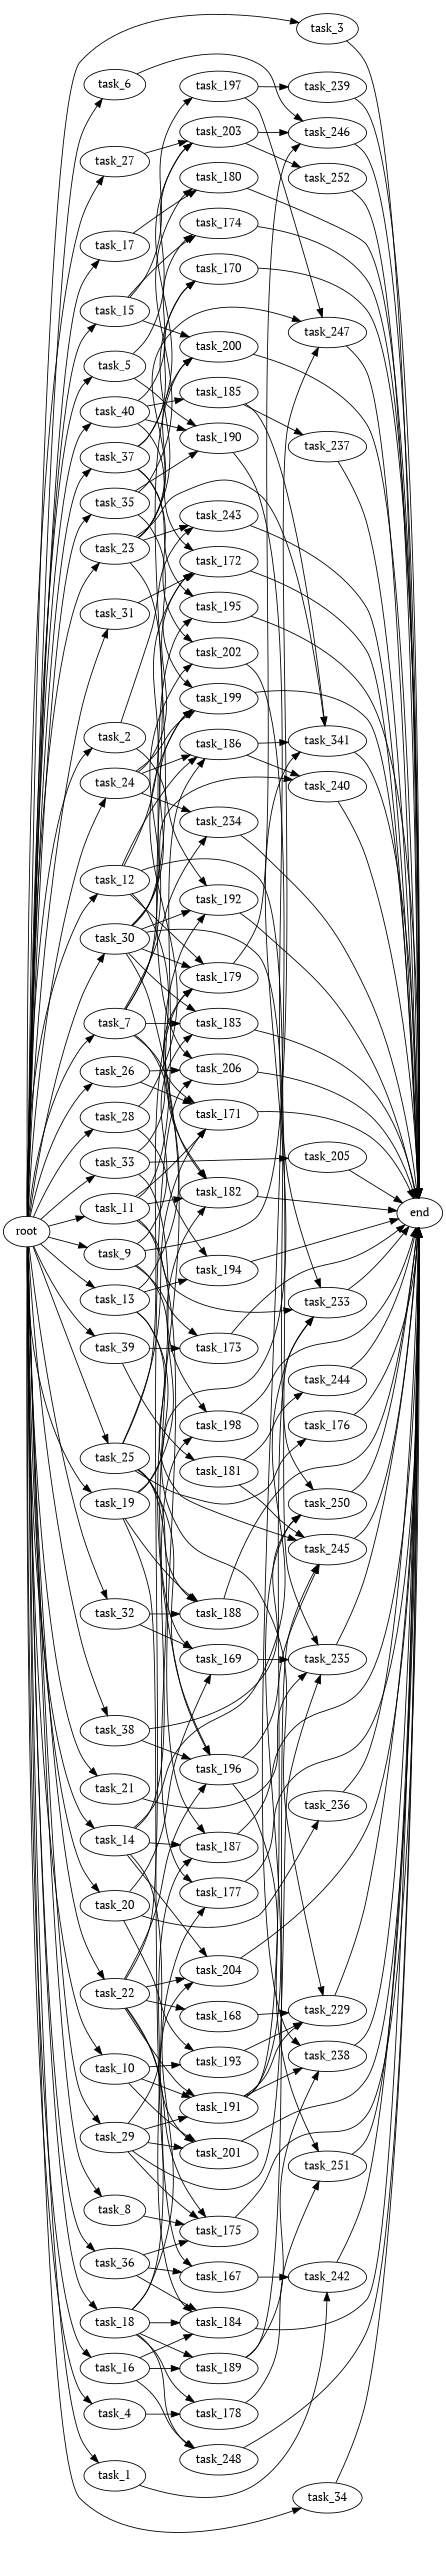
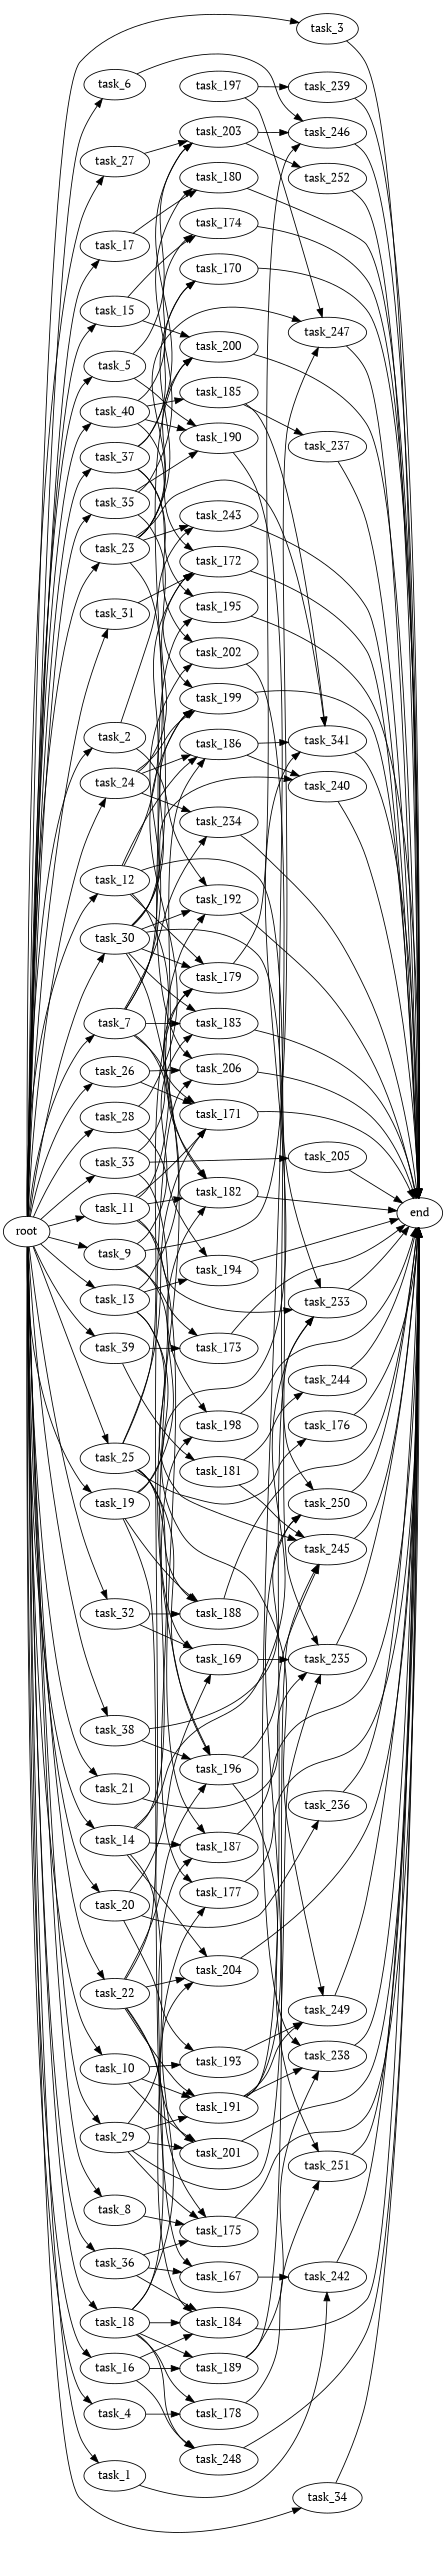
(160, 180) -> none
(327, 2011) -> (327, 2011)
(219, 2017) -> none
